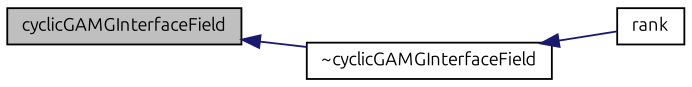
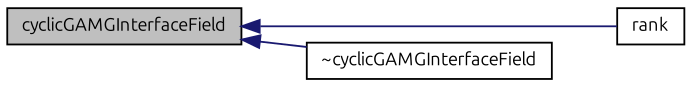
(588, 36) -> (439, 26)
